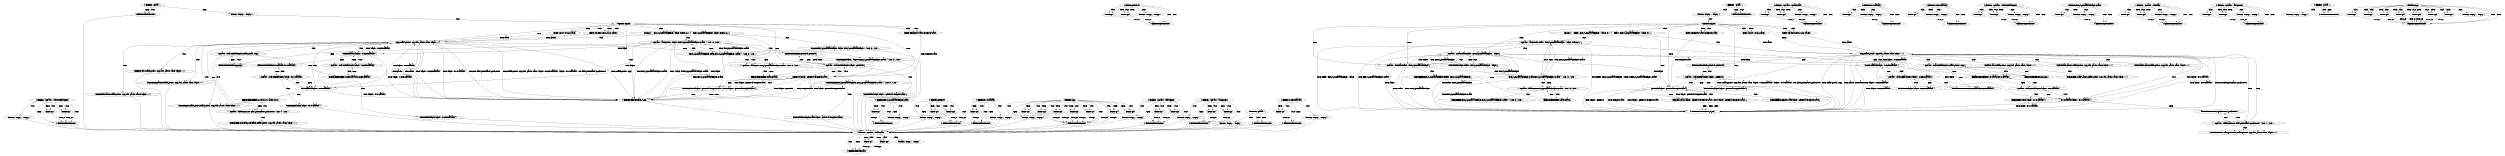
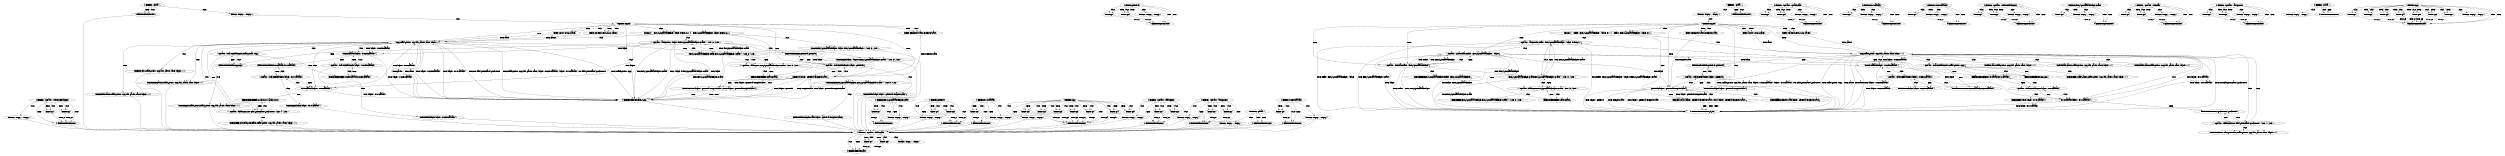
(1473, 66) -> none
